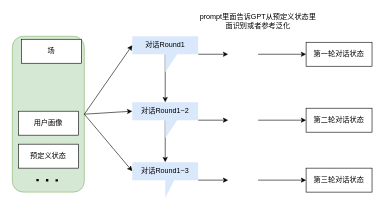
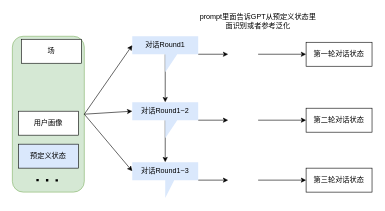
(48, 156) -> (48, 156)
